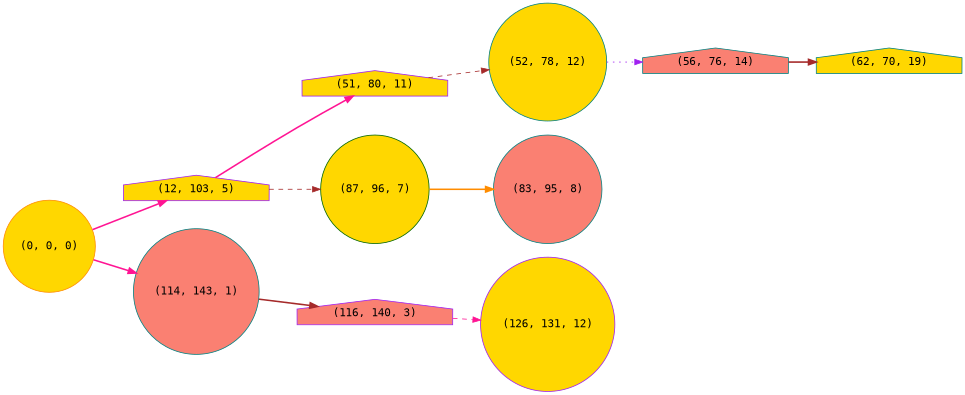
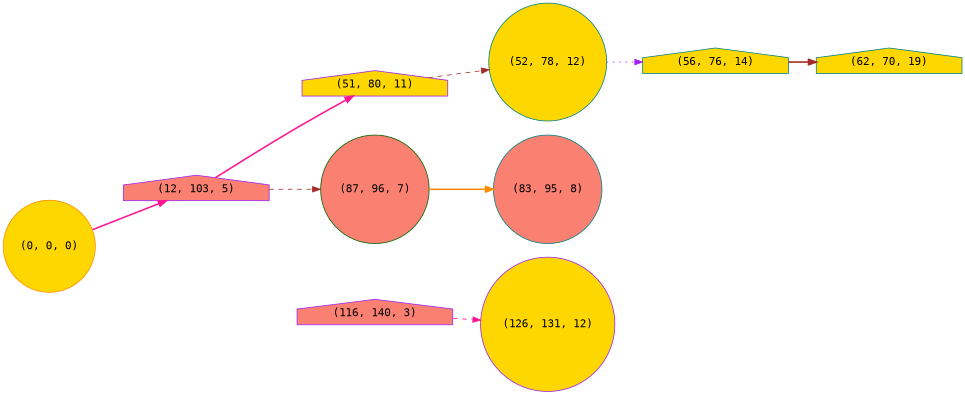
(716, 62) -> (716, 62)
(196, 189) -> (196, 189)
(375, 189) -> (375, 189)
(196, 292) -> none
